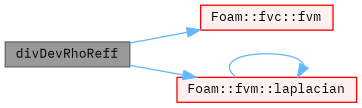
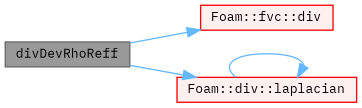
(267, 18) -> (267, 18)
(267, 90) -> (267, 90)
